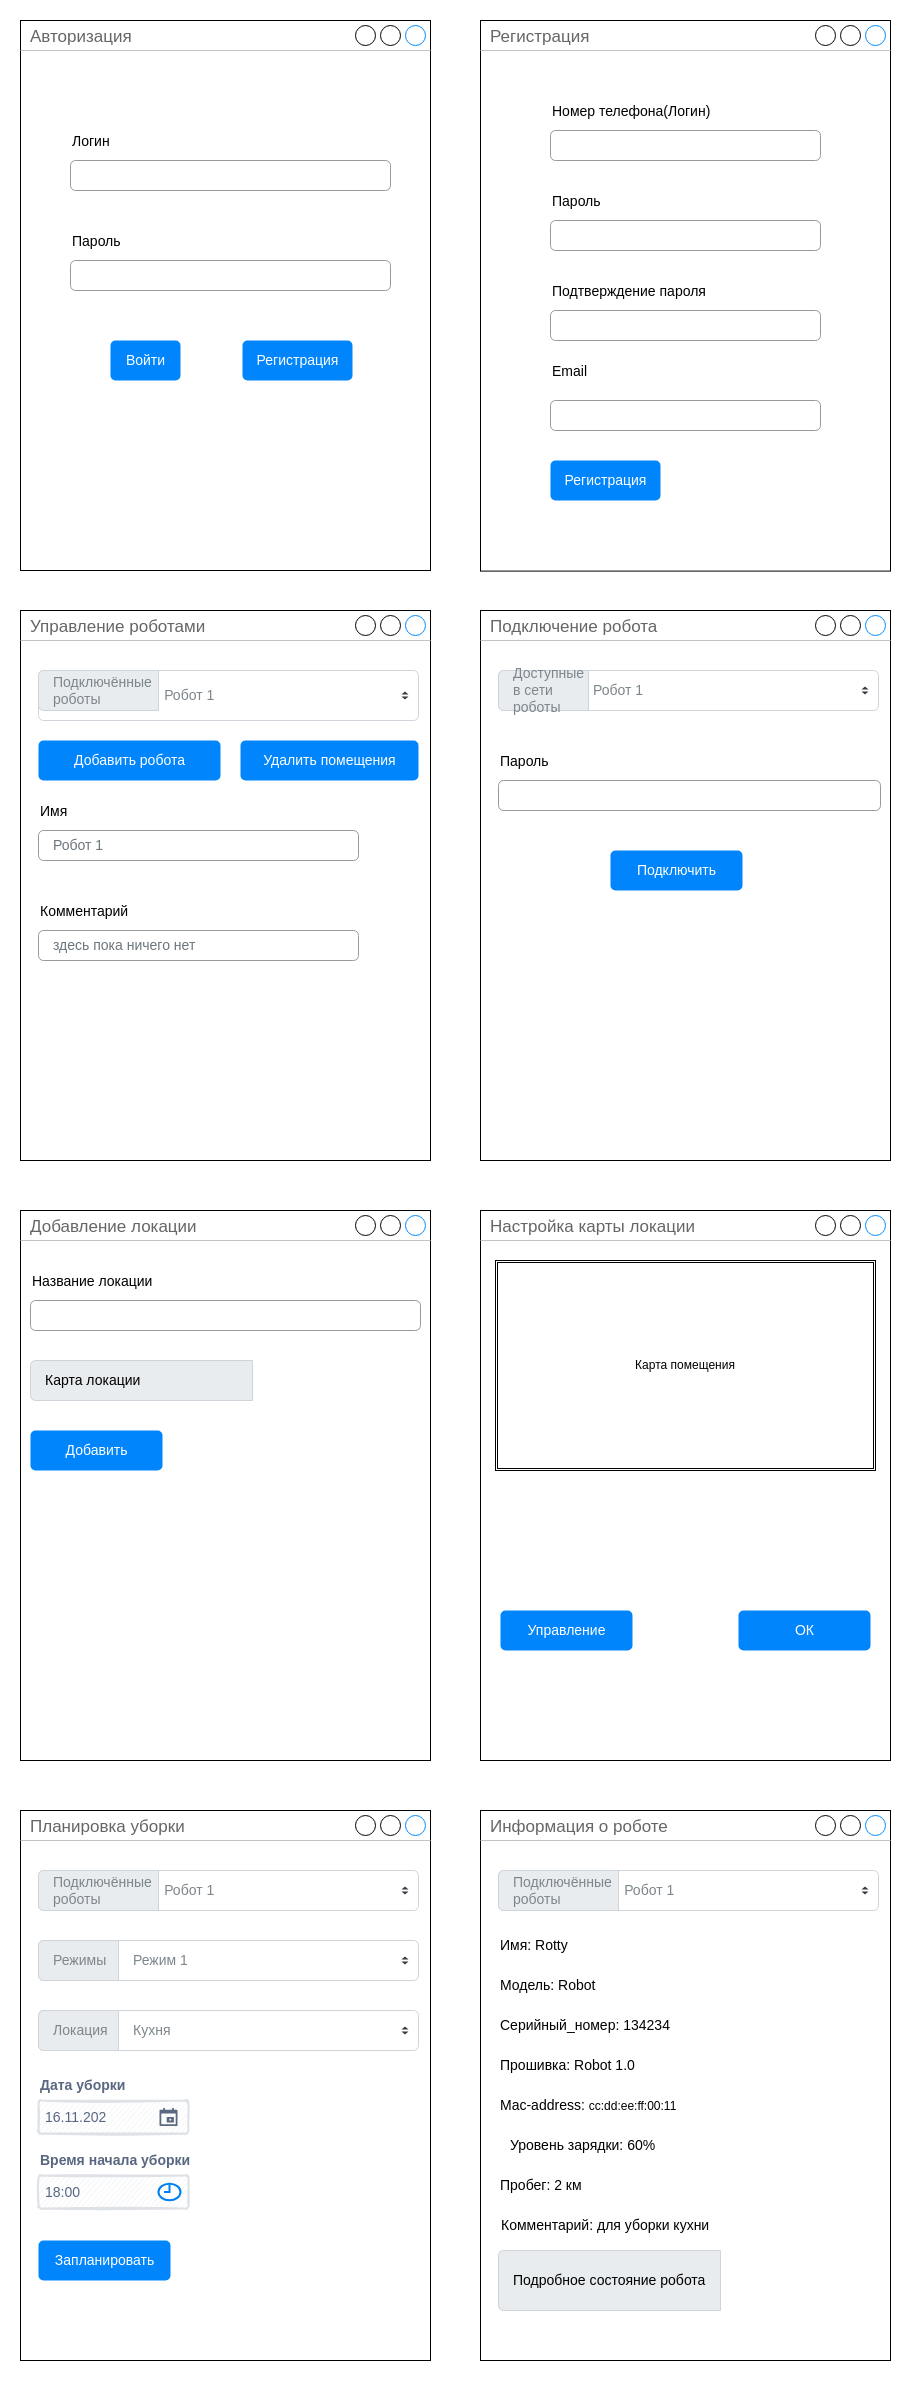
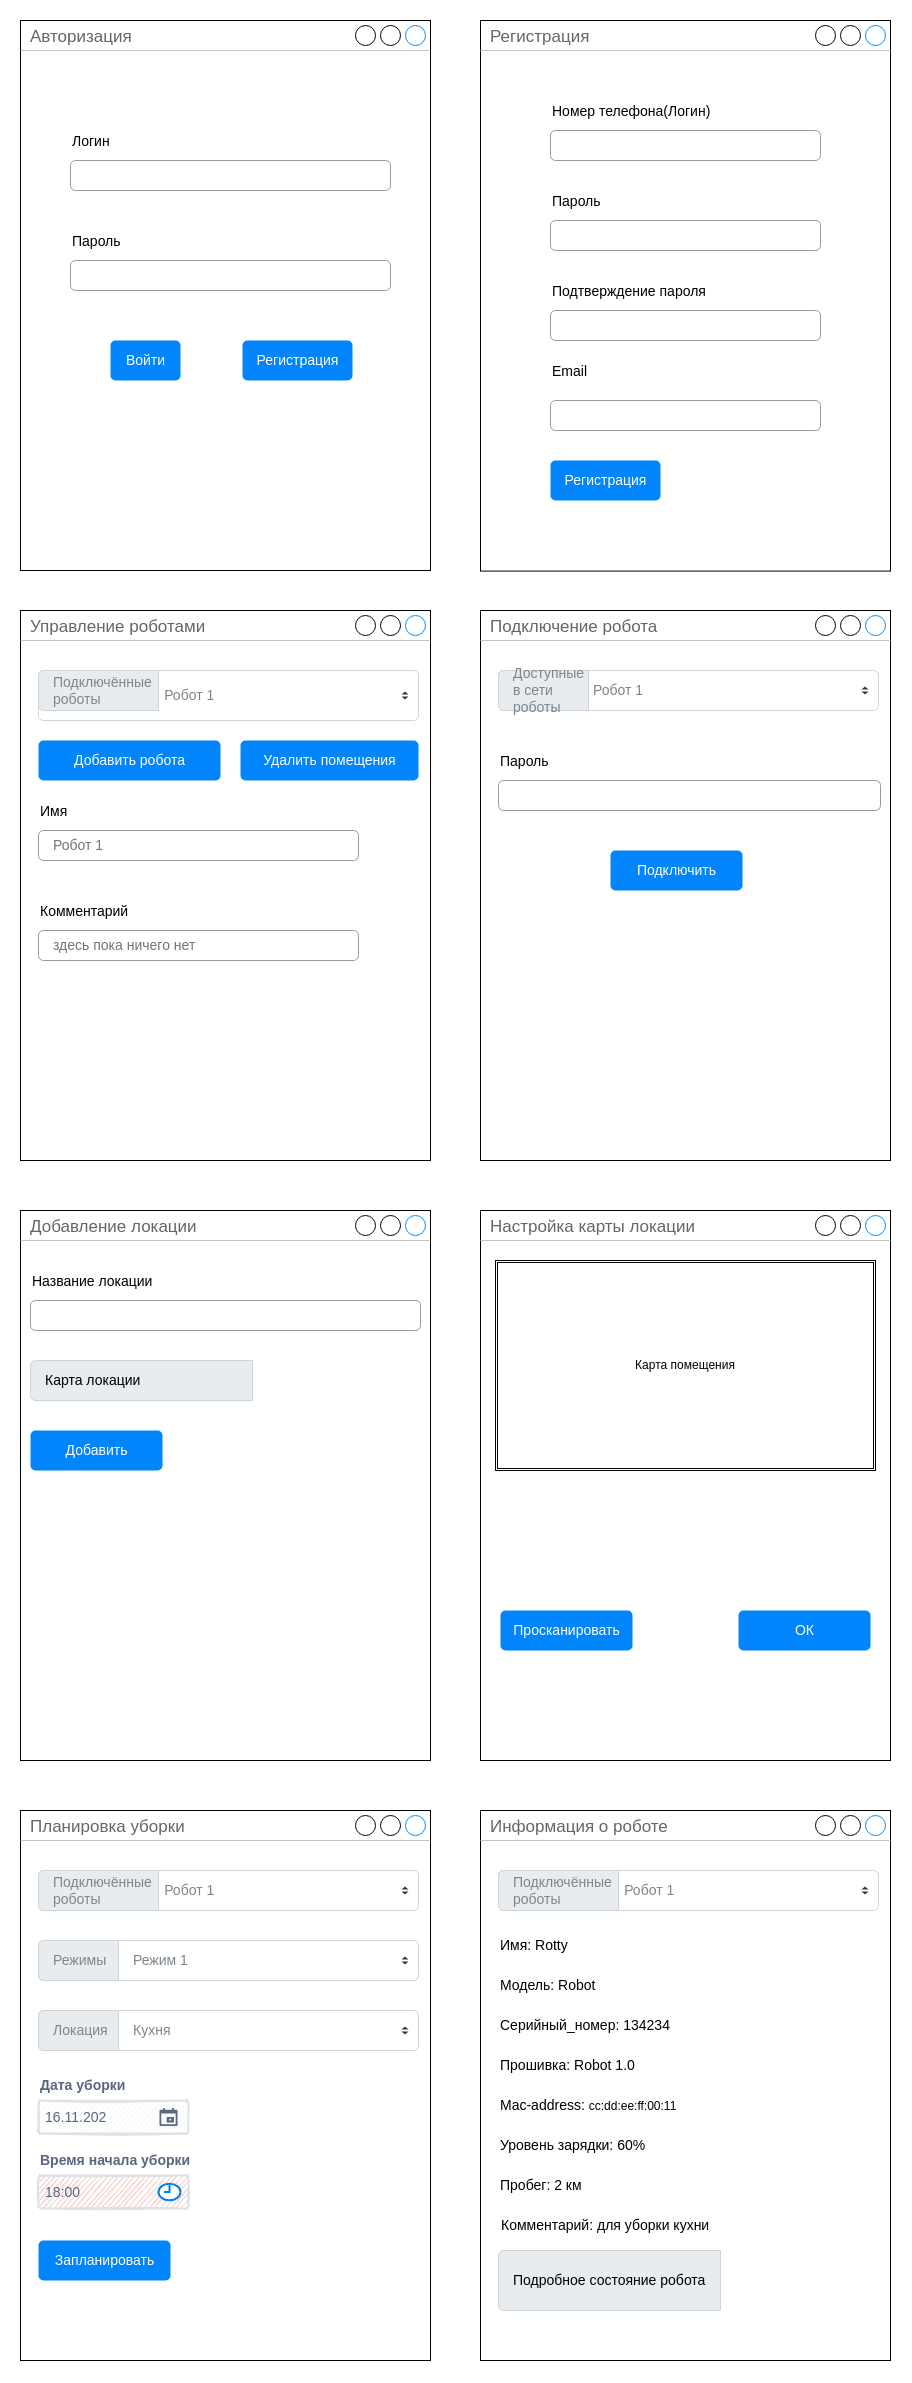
(567, 1631) -> (567, 1631)
(695, 2146) -> (685, 2146)
(114, 2192) -> (114, 2192)
